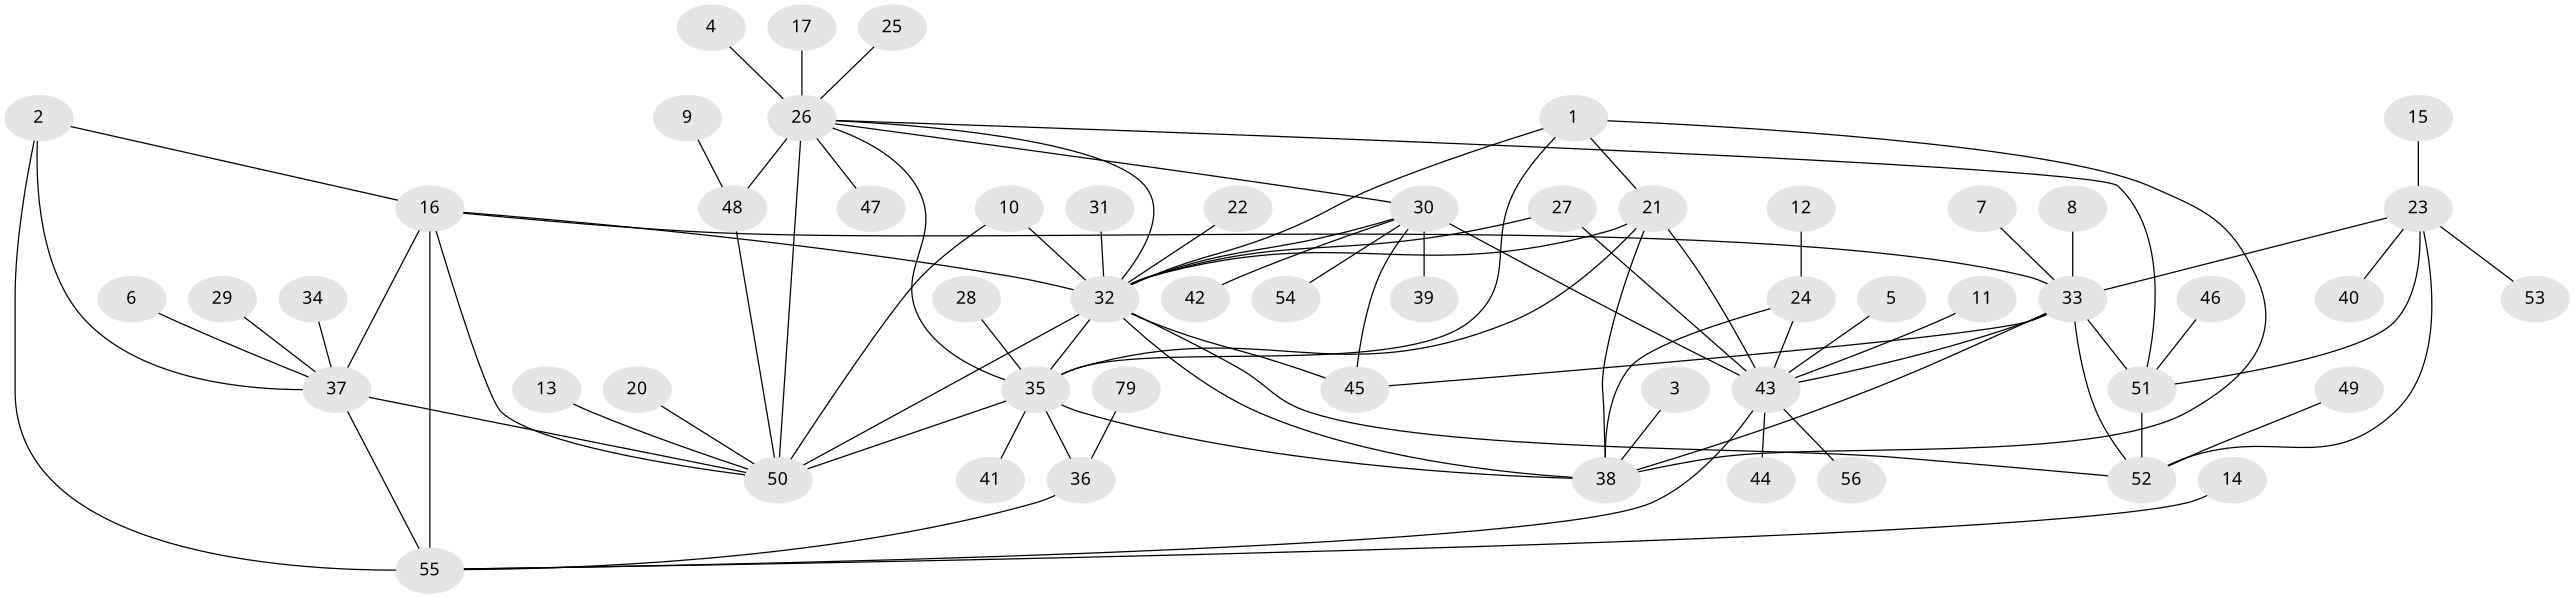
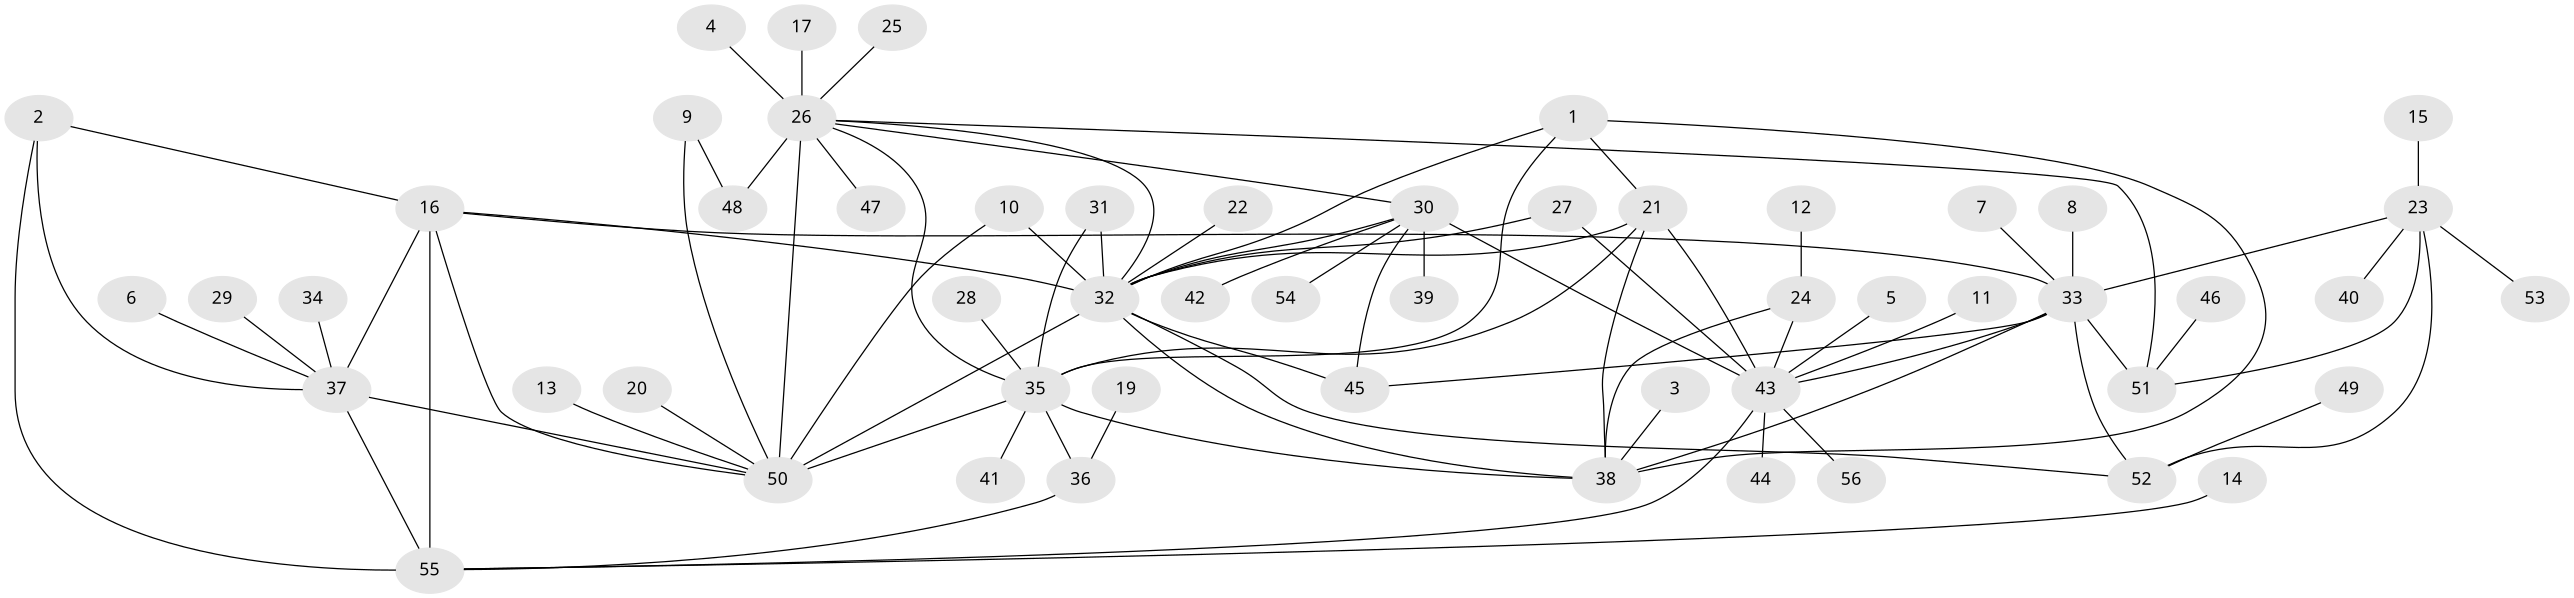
(1070, 344) -> (1053, 295)
(755, 345) -> (706, 304)
(1126, 390) -> (1126, 390)
(2142, 437) -> none
